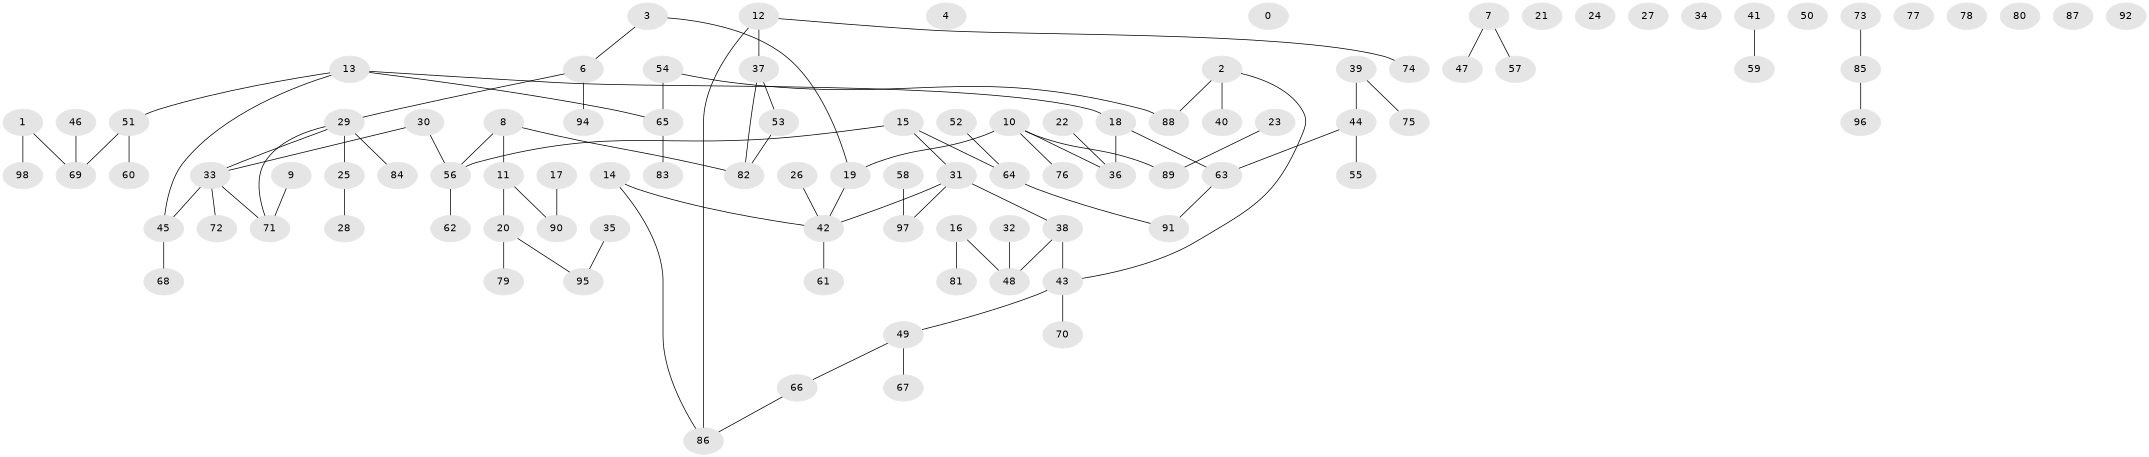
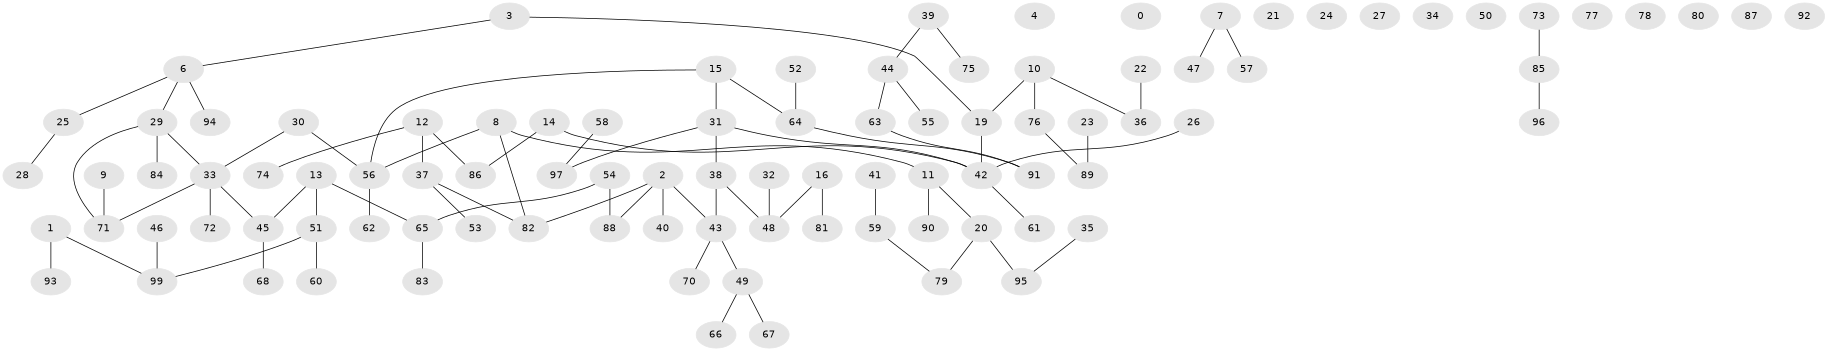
(1116, 122) -> none
(1079, 147) -> (1059, 147)
(344, 149) -> (123, 96)
(761, 149) -> (597, 204)
(23, 176) -> (51, 282)
(76, 176) -> (157, 282)
(557, 176) -> none
none -> (909, 255)
(751, 414) -> none
